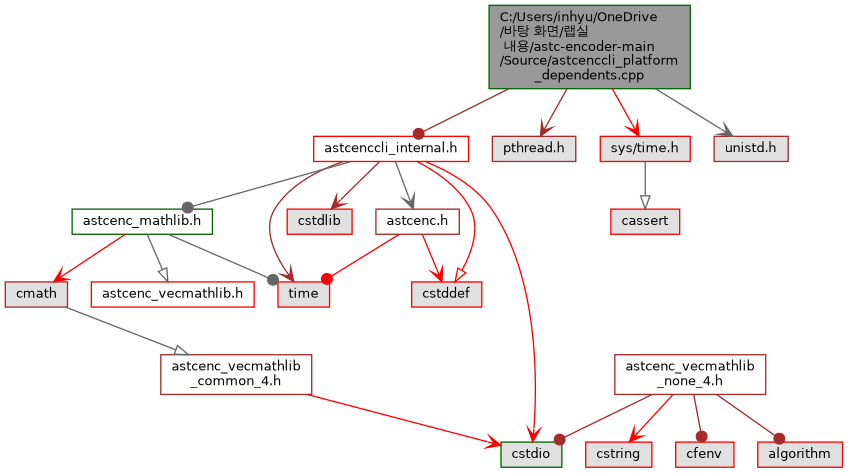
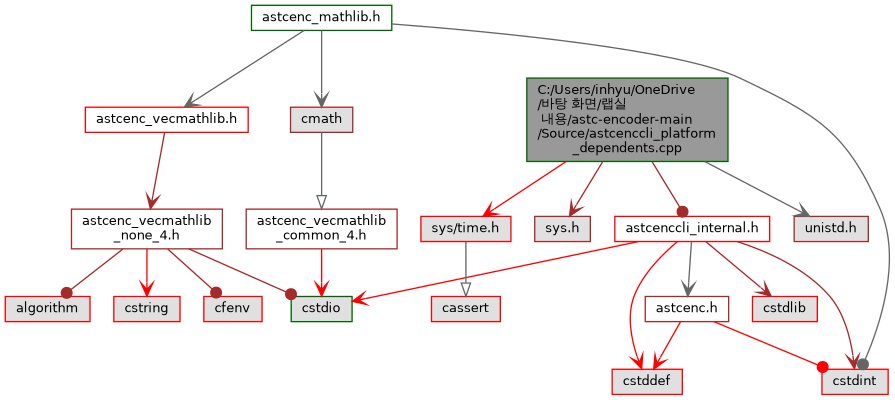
(534, 149) -> (563, 229)
none -> (159, 164)
(272, 184) -> none
(468, 205) -> (636, 292)
(155, 252) -> (250, 65)
(95, 254) -> (322, 62)
(304, 295) -> (855, 382)
